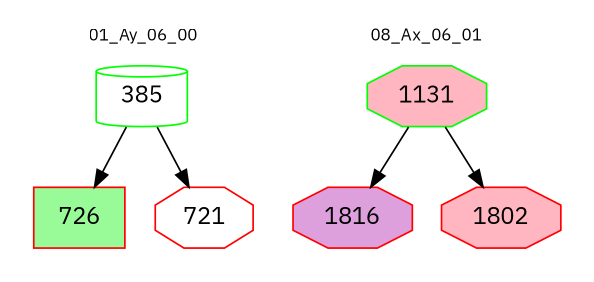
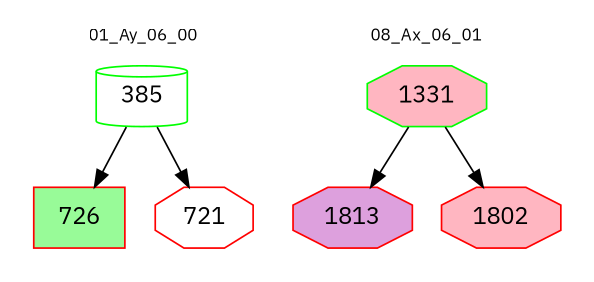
(427, 96) -> (427, 96)
(353, 218) -> (353, 218)
